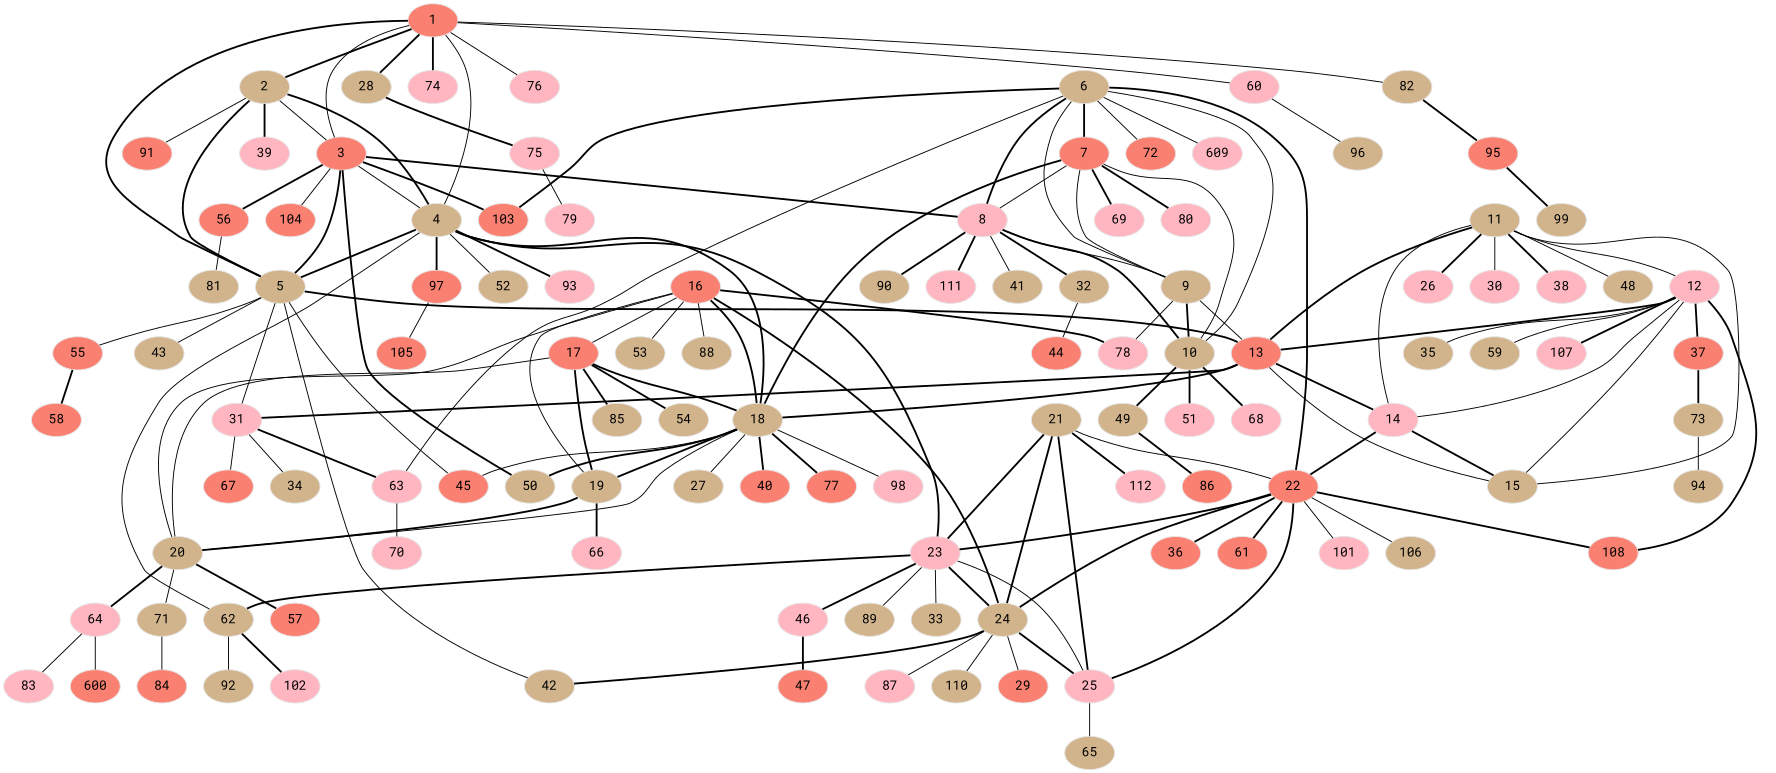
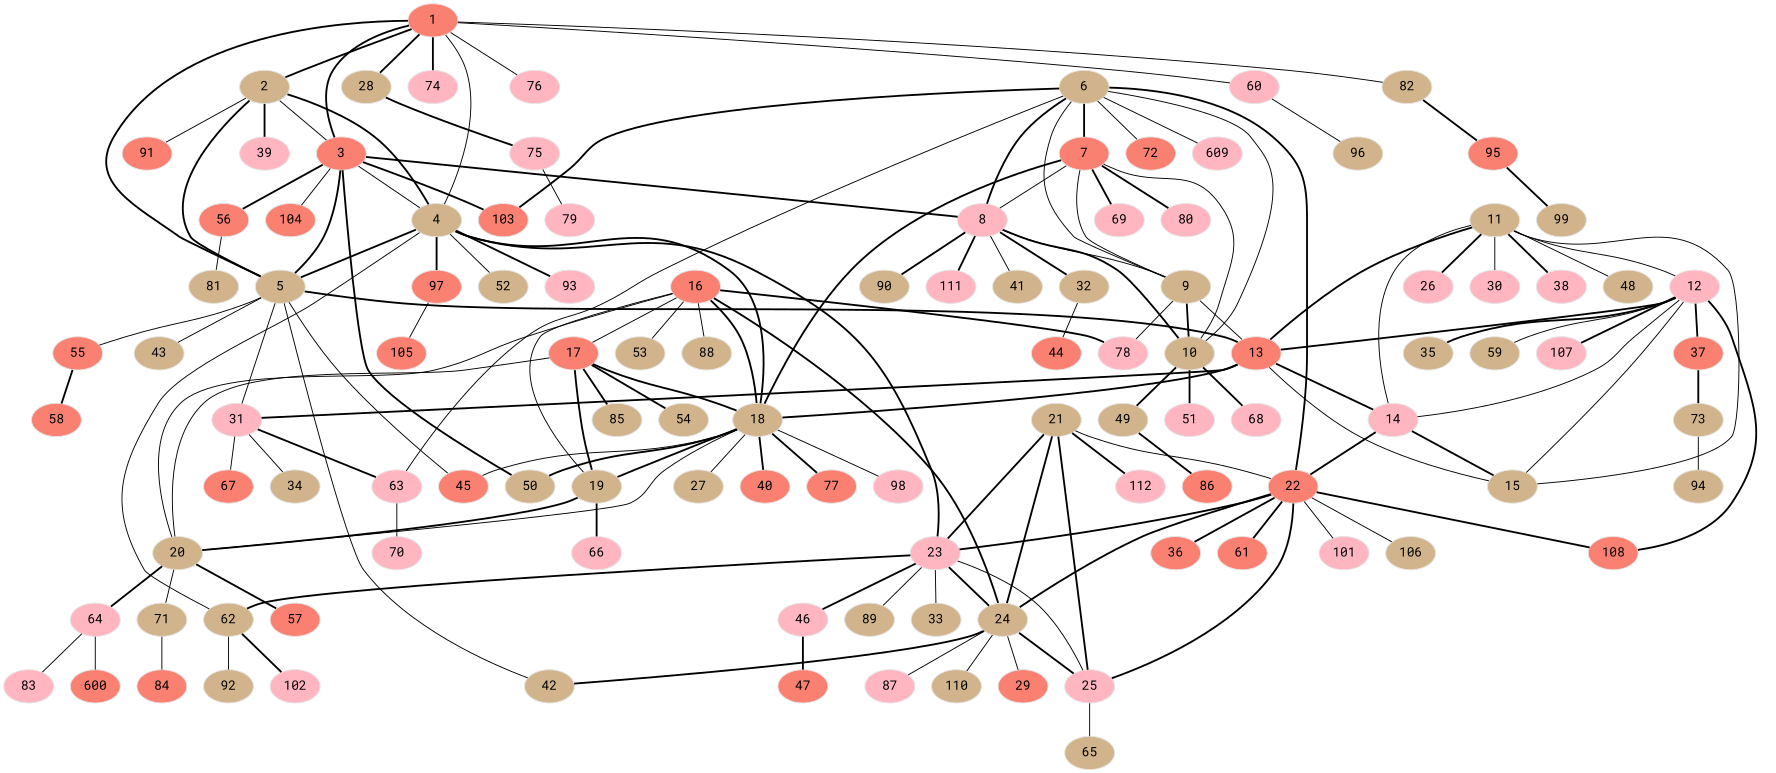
(337, 65) -> (337, 65)
(1561, 320) -> (1561, 320)
